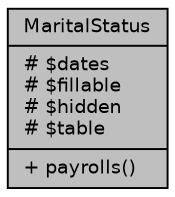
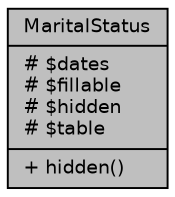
(80, 168) -> (74, 168)
